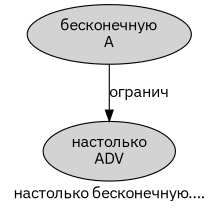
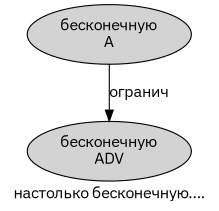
(109, 151) -> (109, 151)
